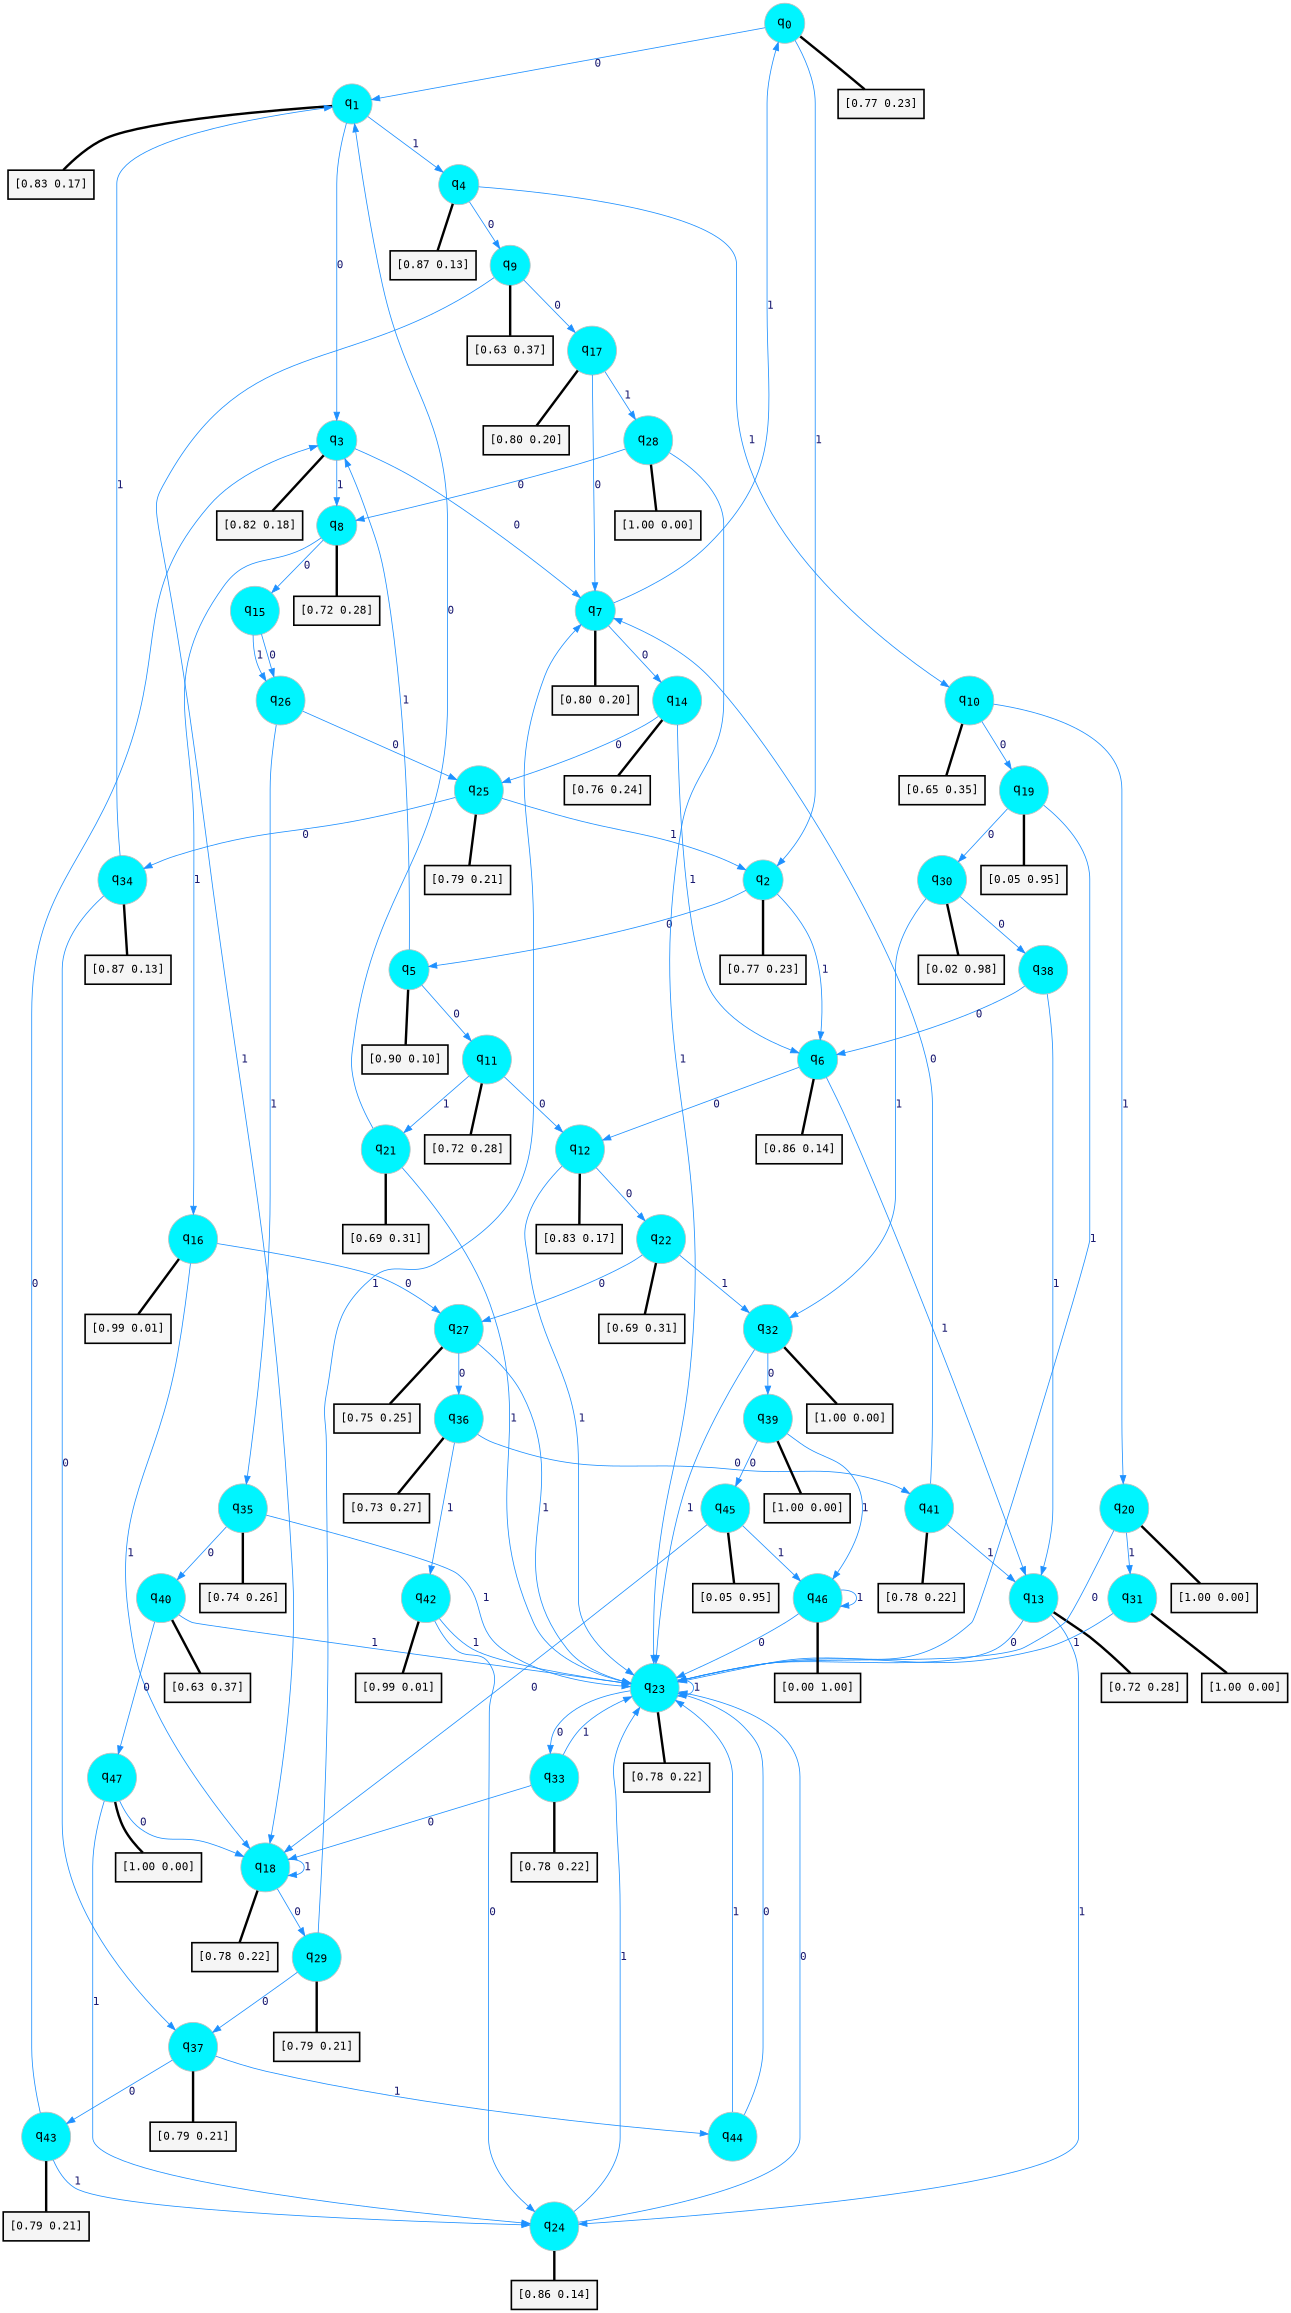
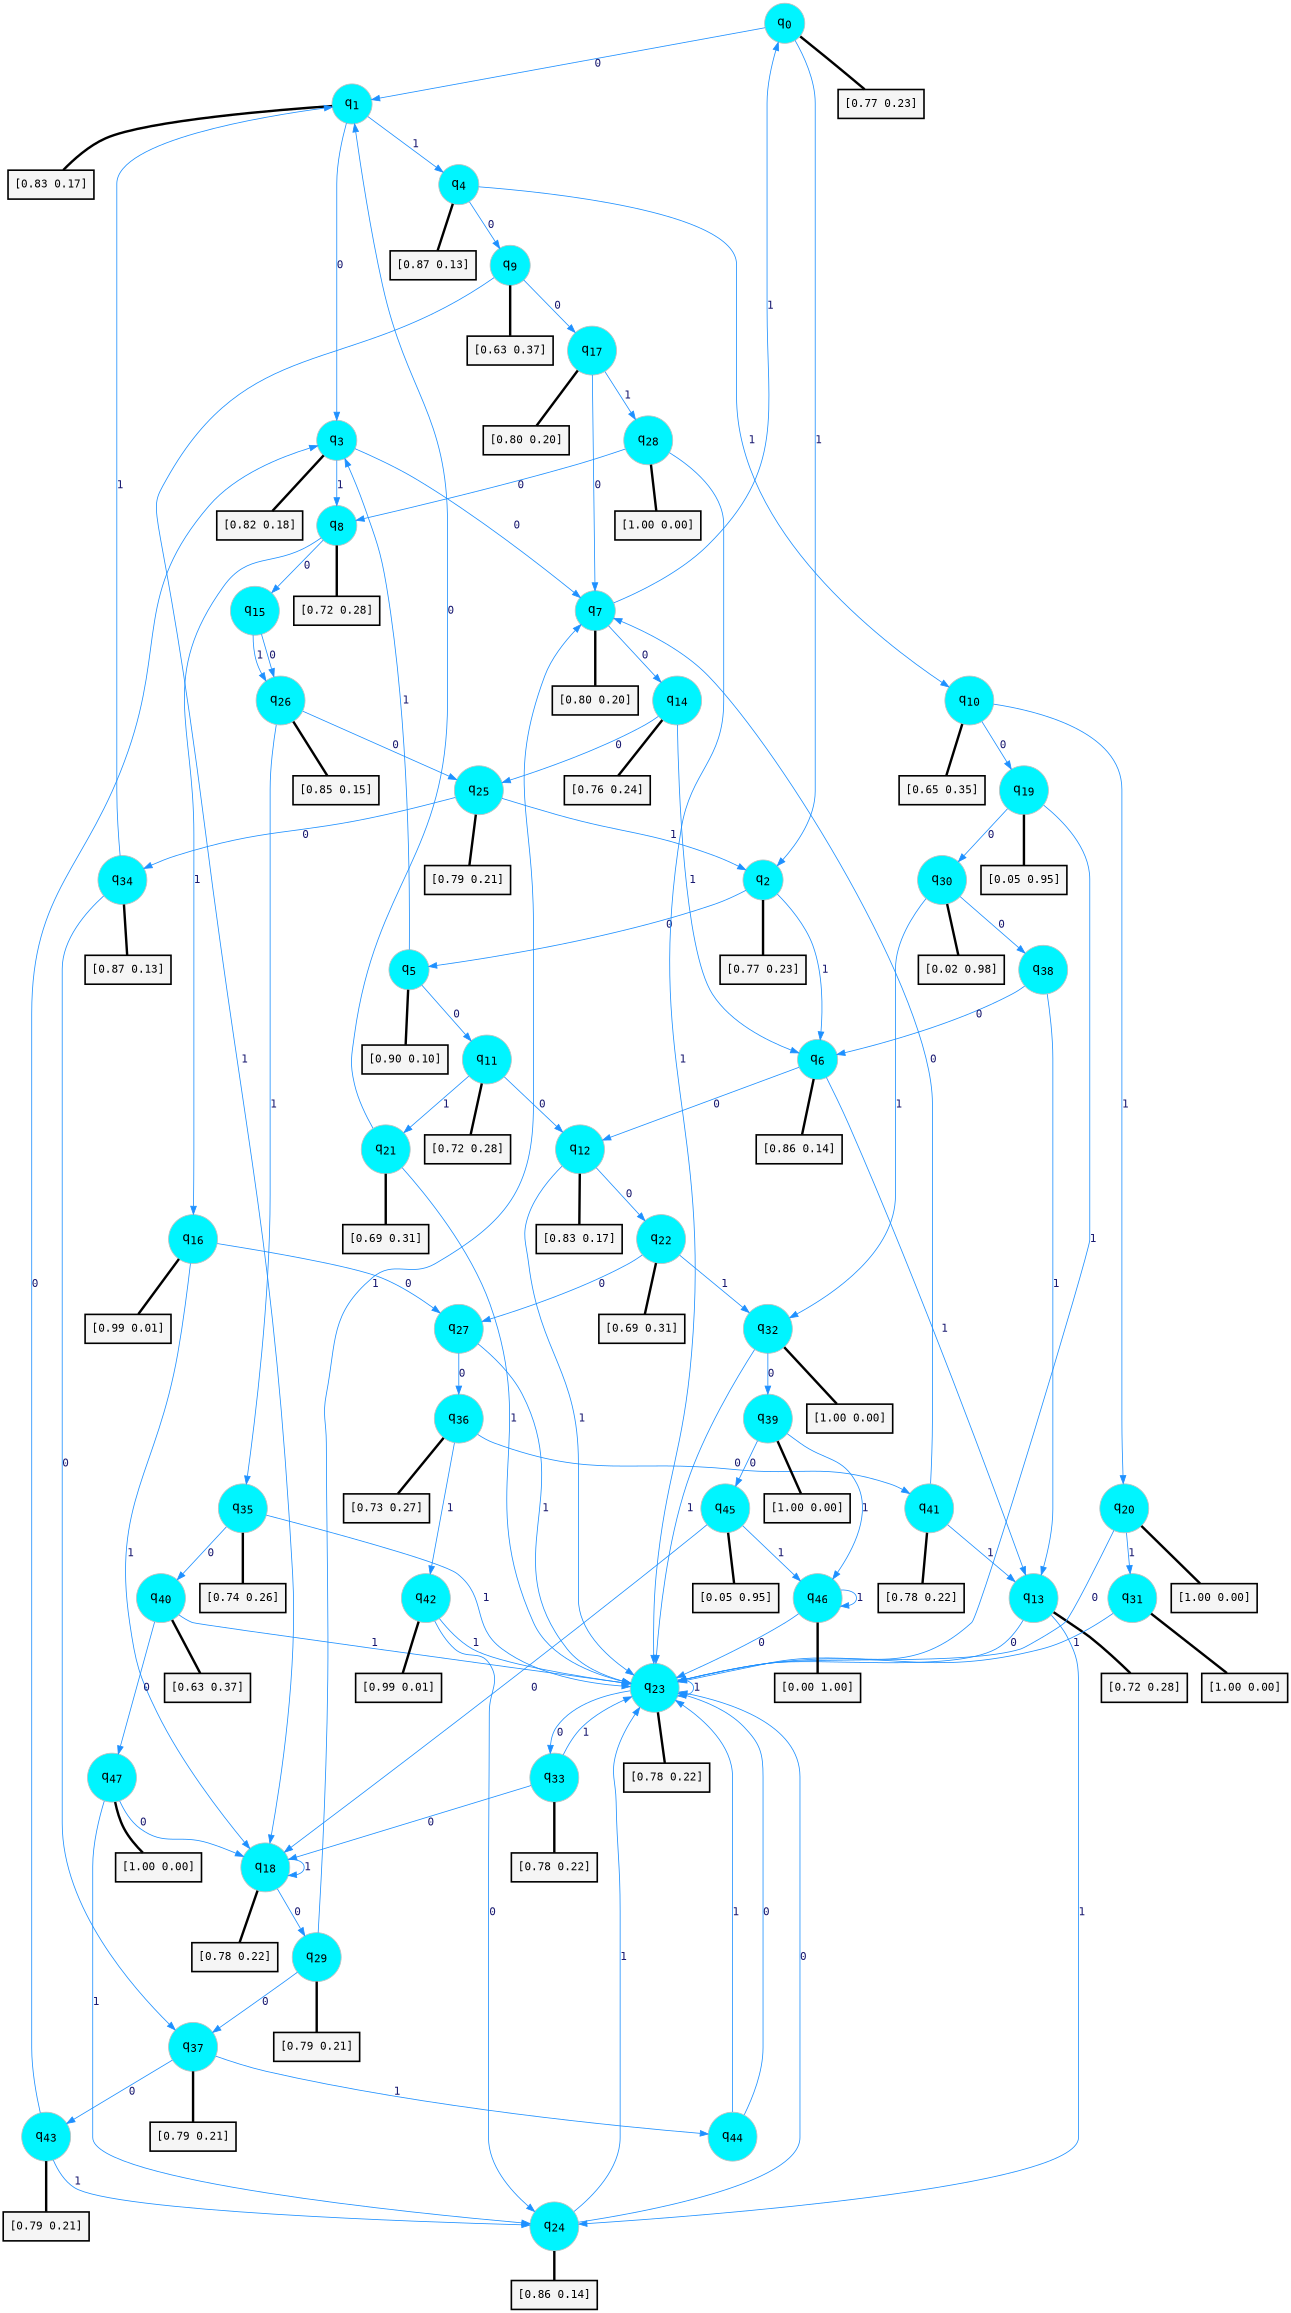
none -> (336, 790)
(377, 1419) -> none
